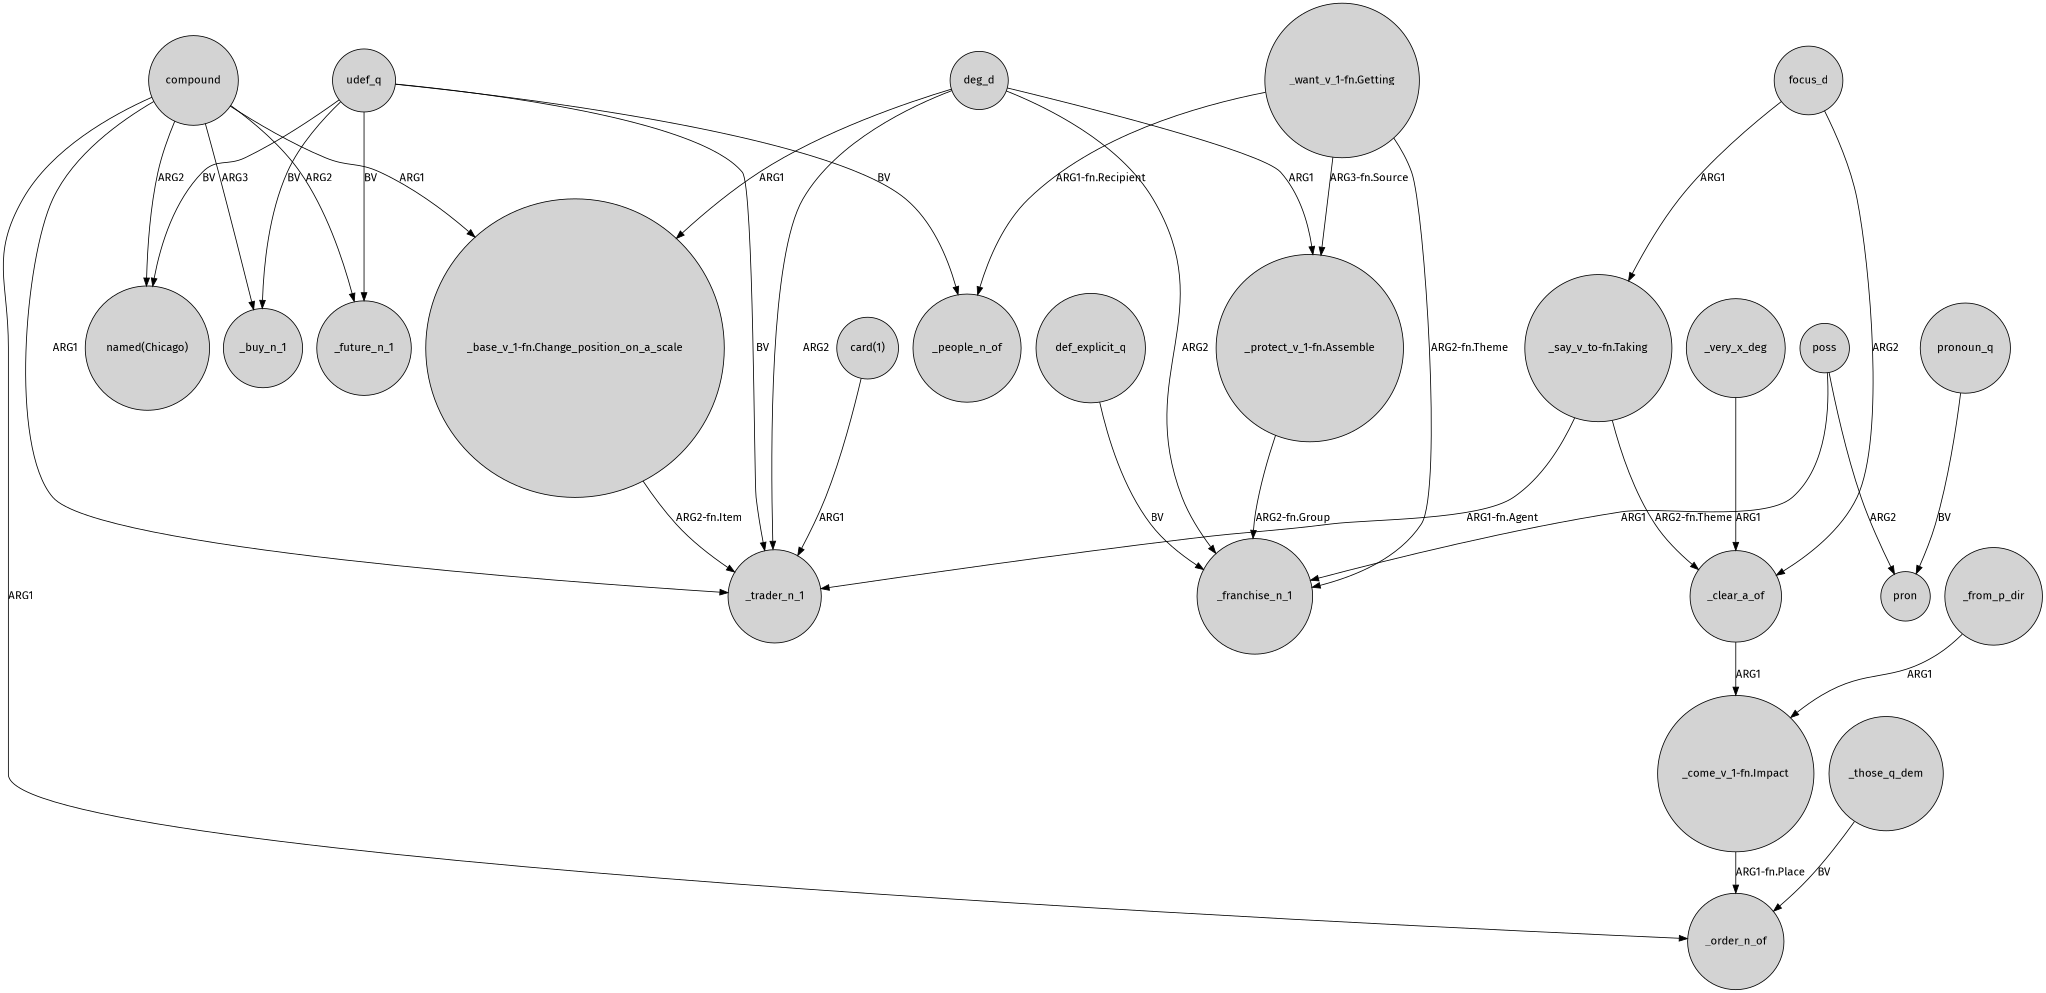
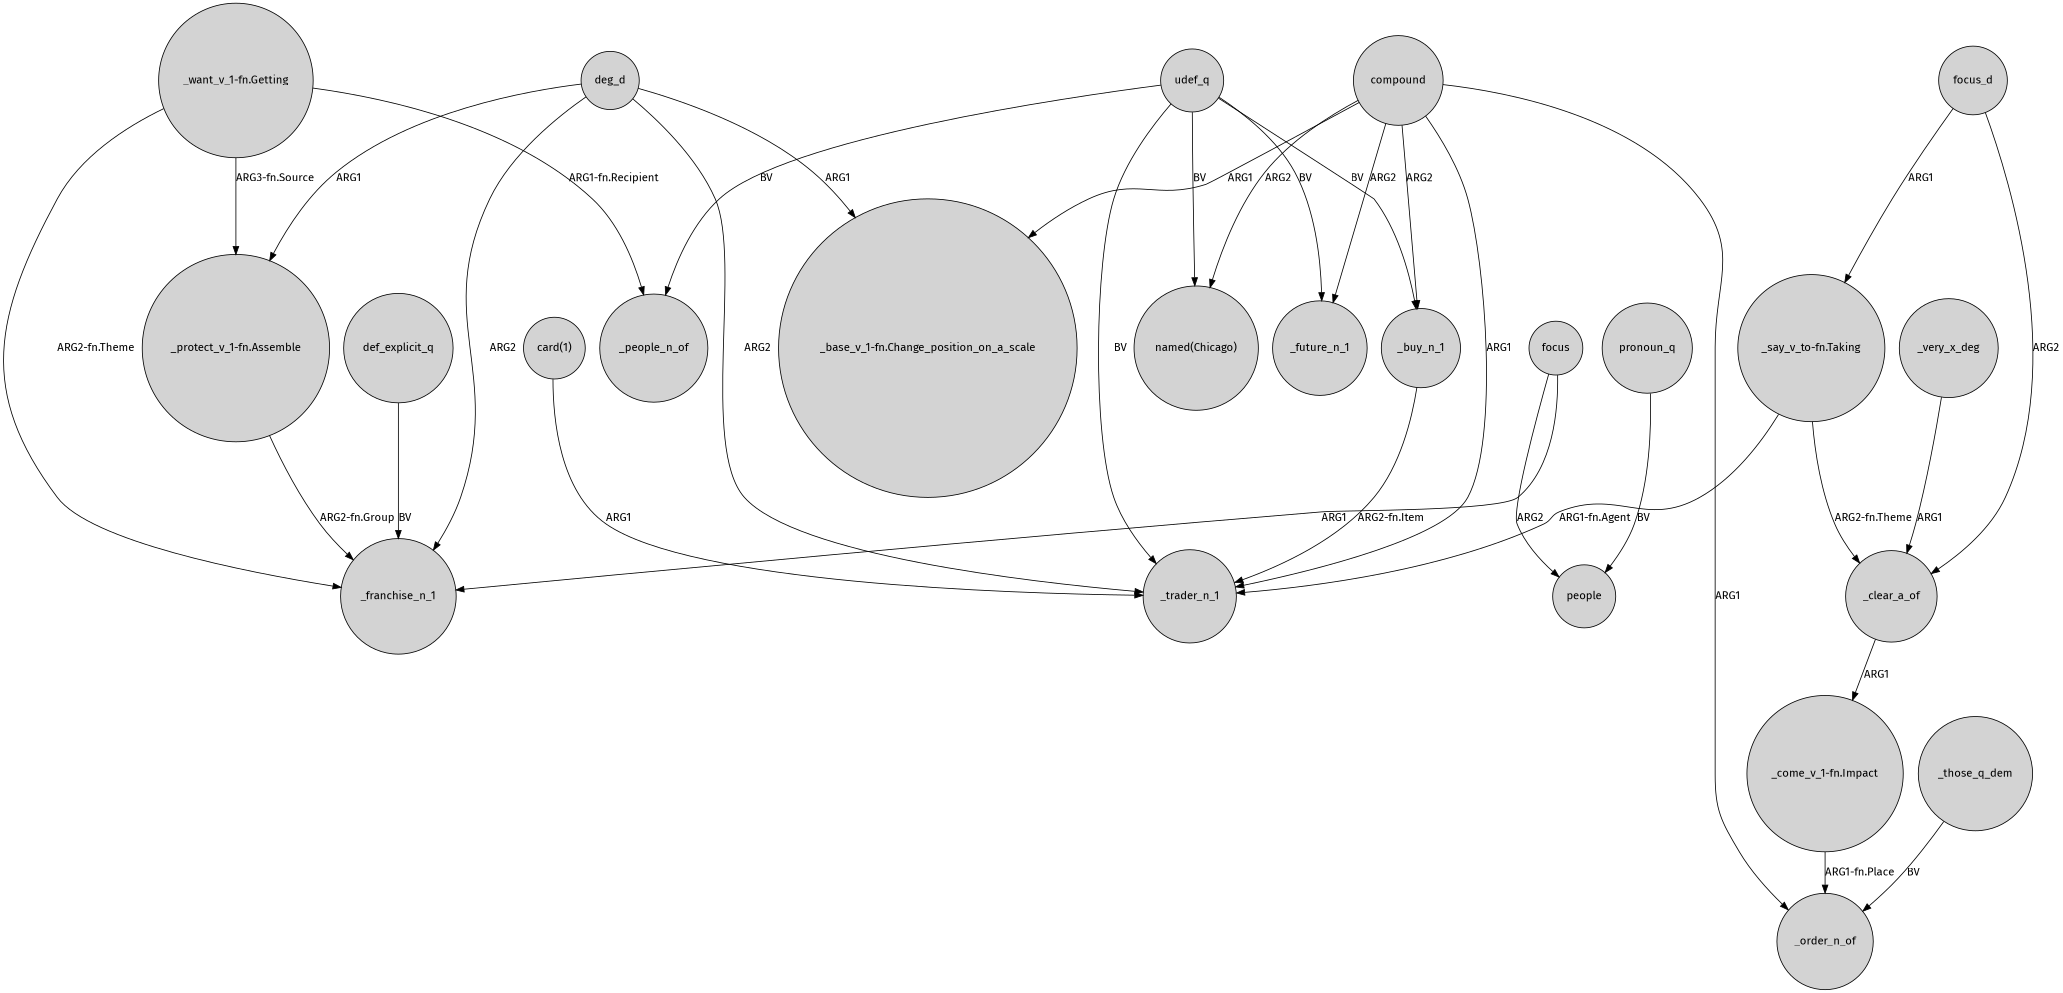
(235, 178) -> (1420, 178)
(1825, 348) -> (1556, 348)
(681, 529) -> (1371, 501)
(1906, 596) -> (1584, 596)
(1994, 596) -> none
